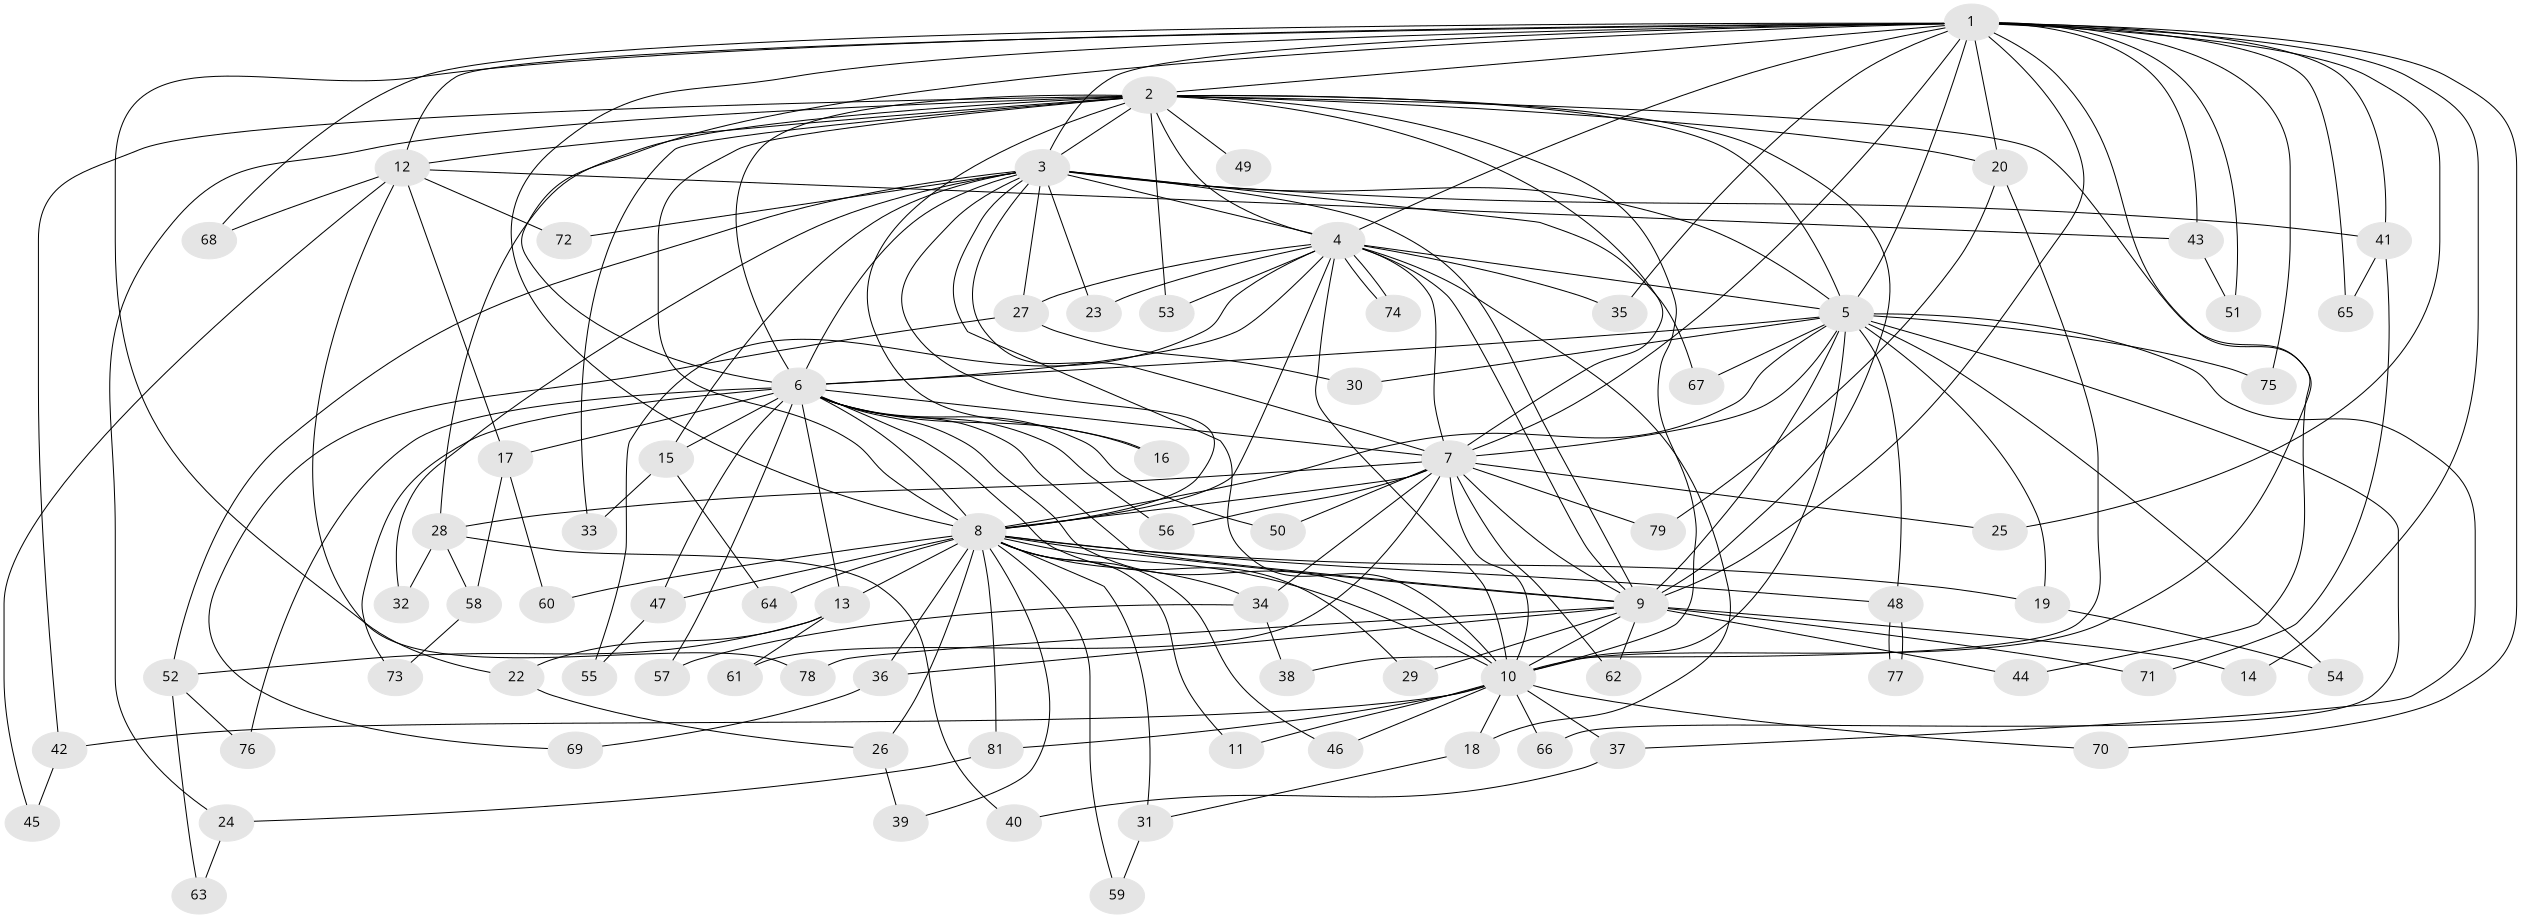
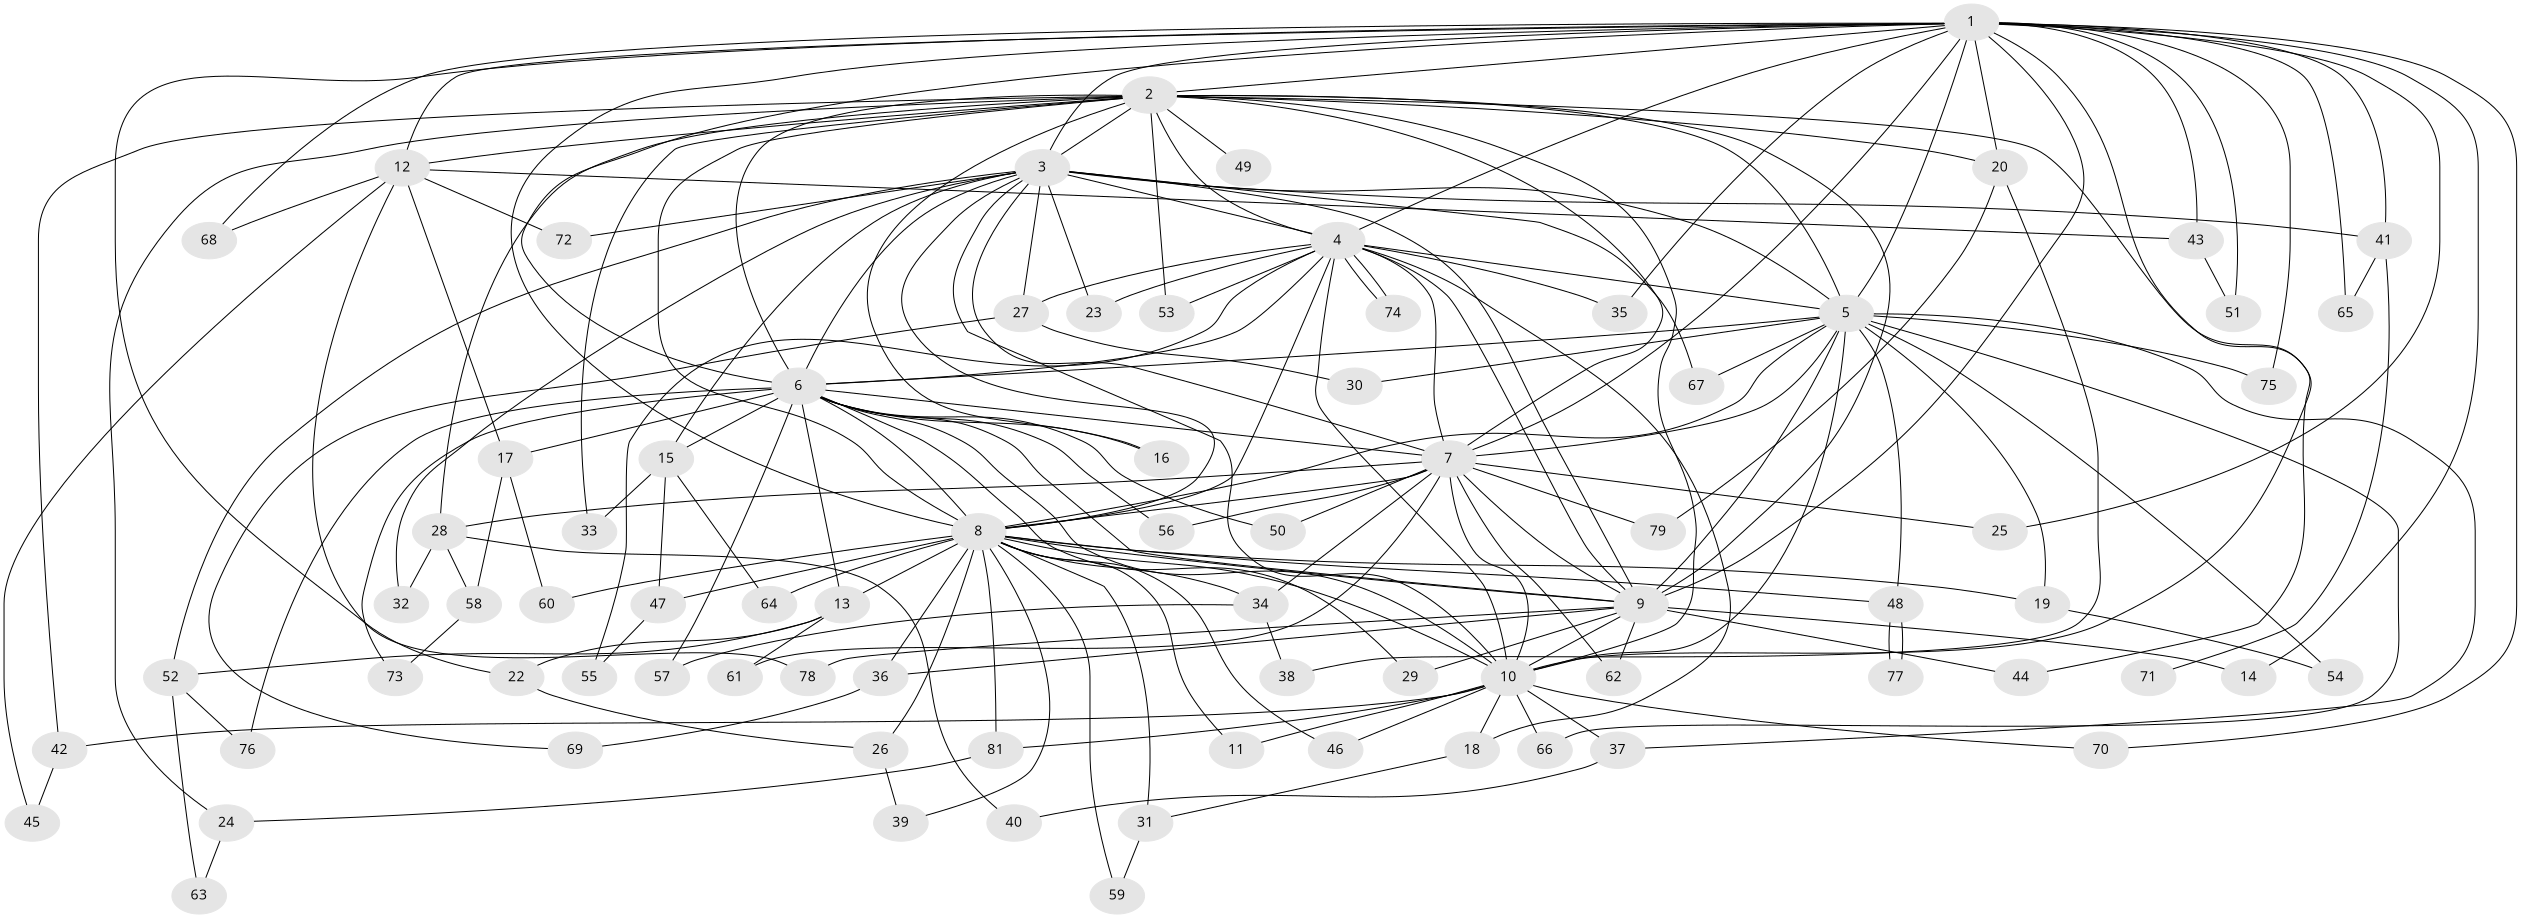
(715, 488) -> (662, 532)
(1896, 636) -> none
